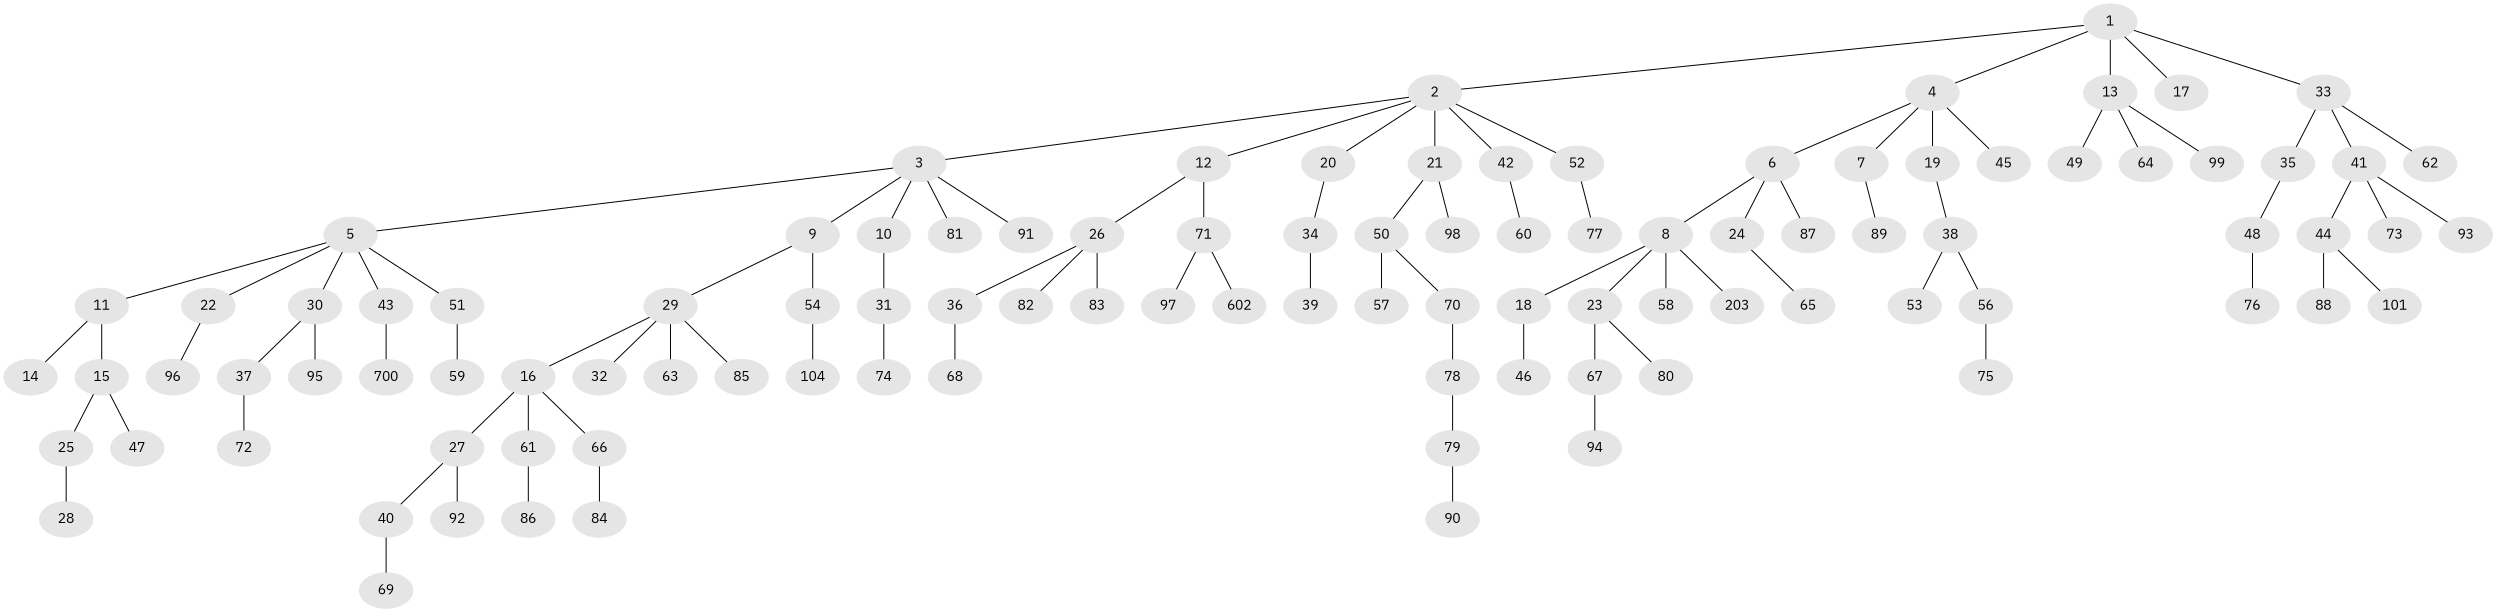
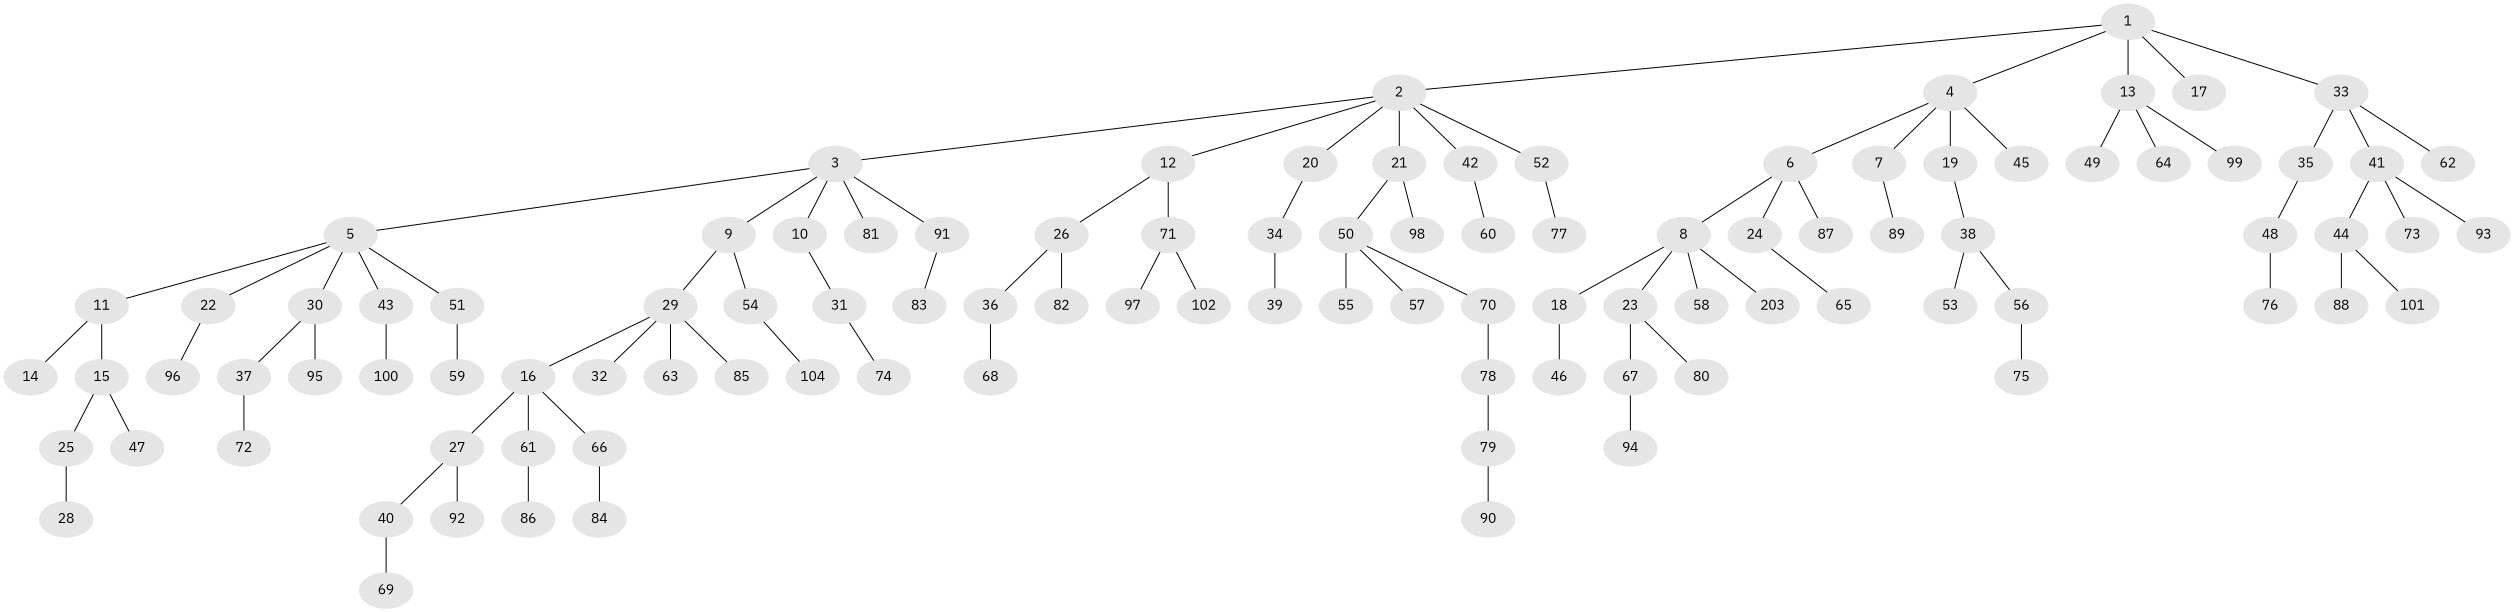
(1097, 271) -> (931, 271)
(1239, 306) -> (1204, 306)
none -> (1346, 306)
(386, 377) -> (386, 377)
